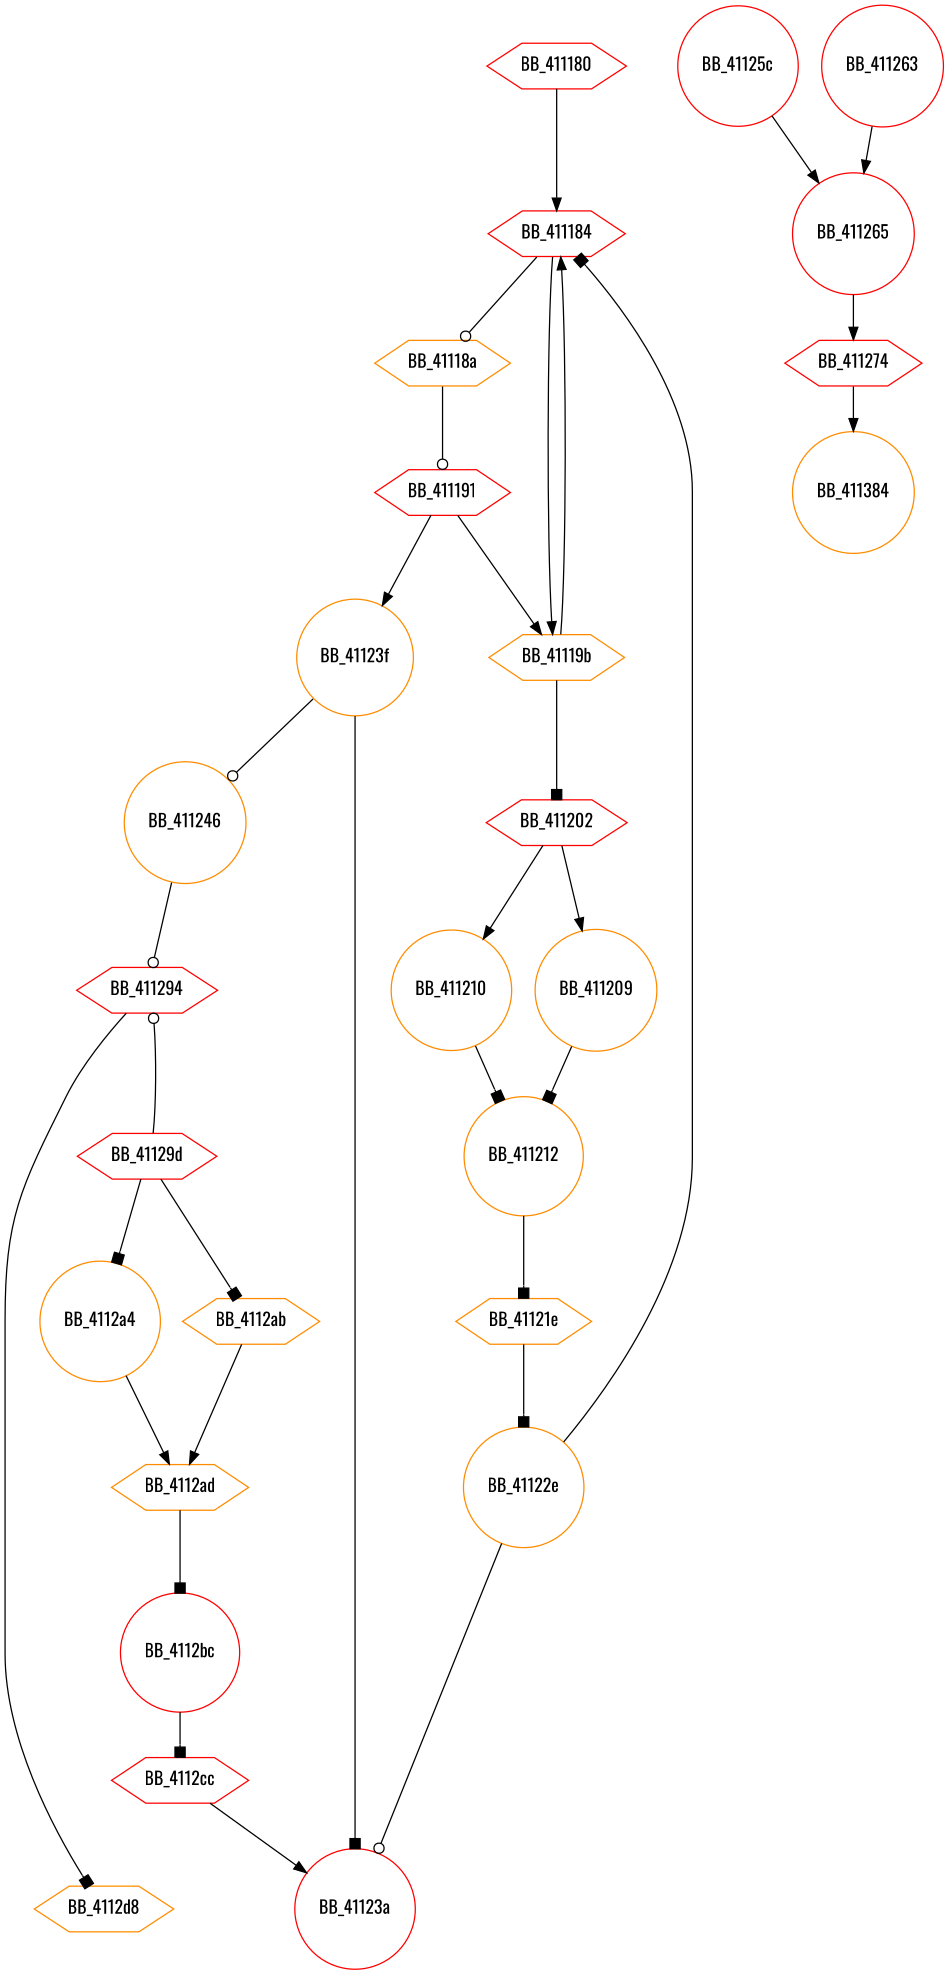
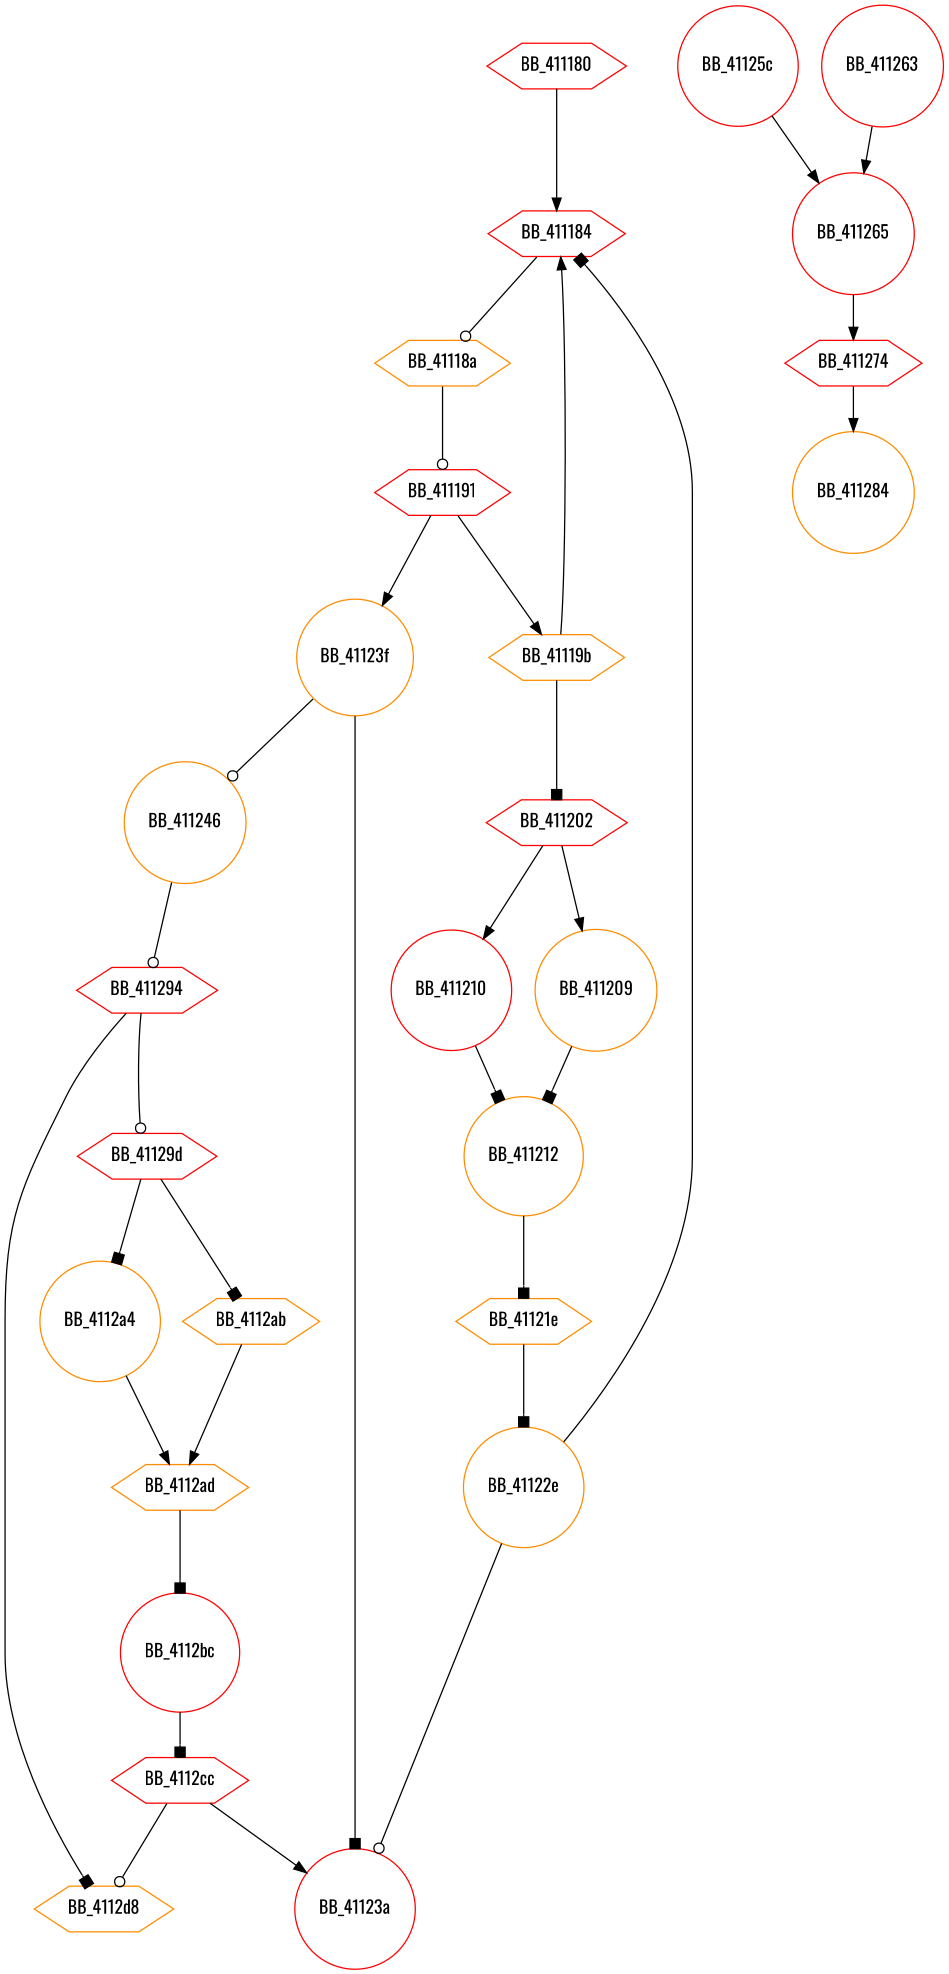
(548, 439) -> none
(853, 493) -> (853, 493)
(451, 990) -> (451, 990)
(156, 1078) -> (139, 1068)
none -> (145, 1840)
